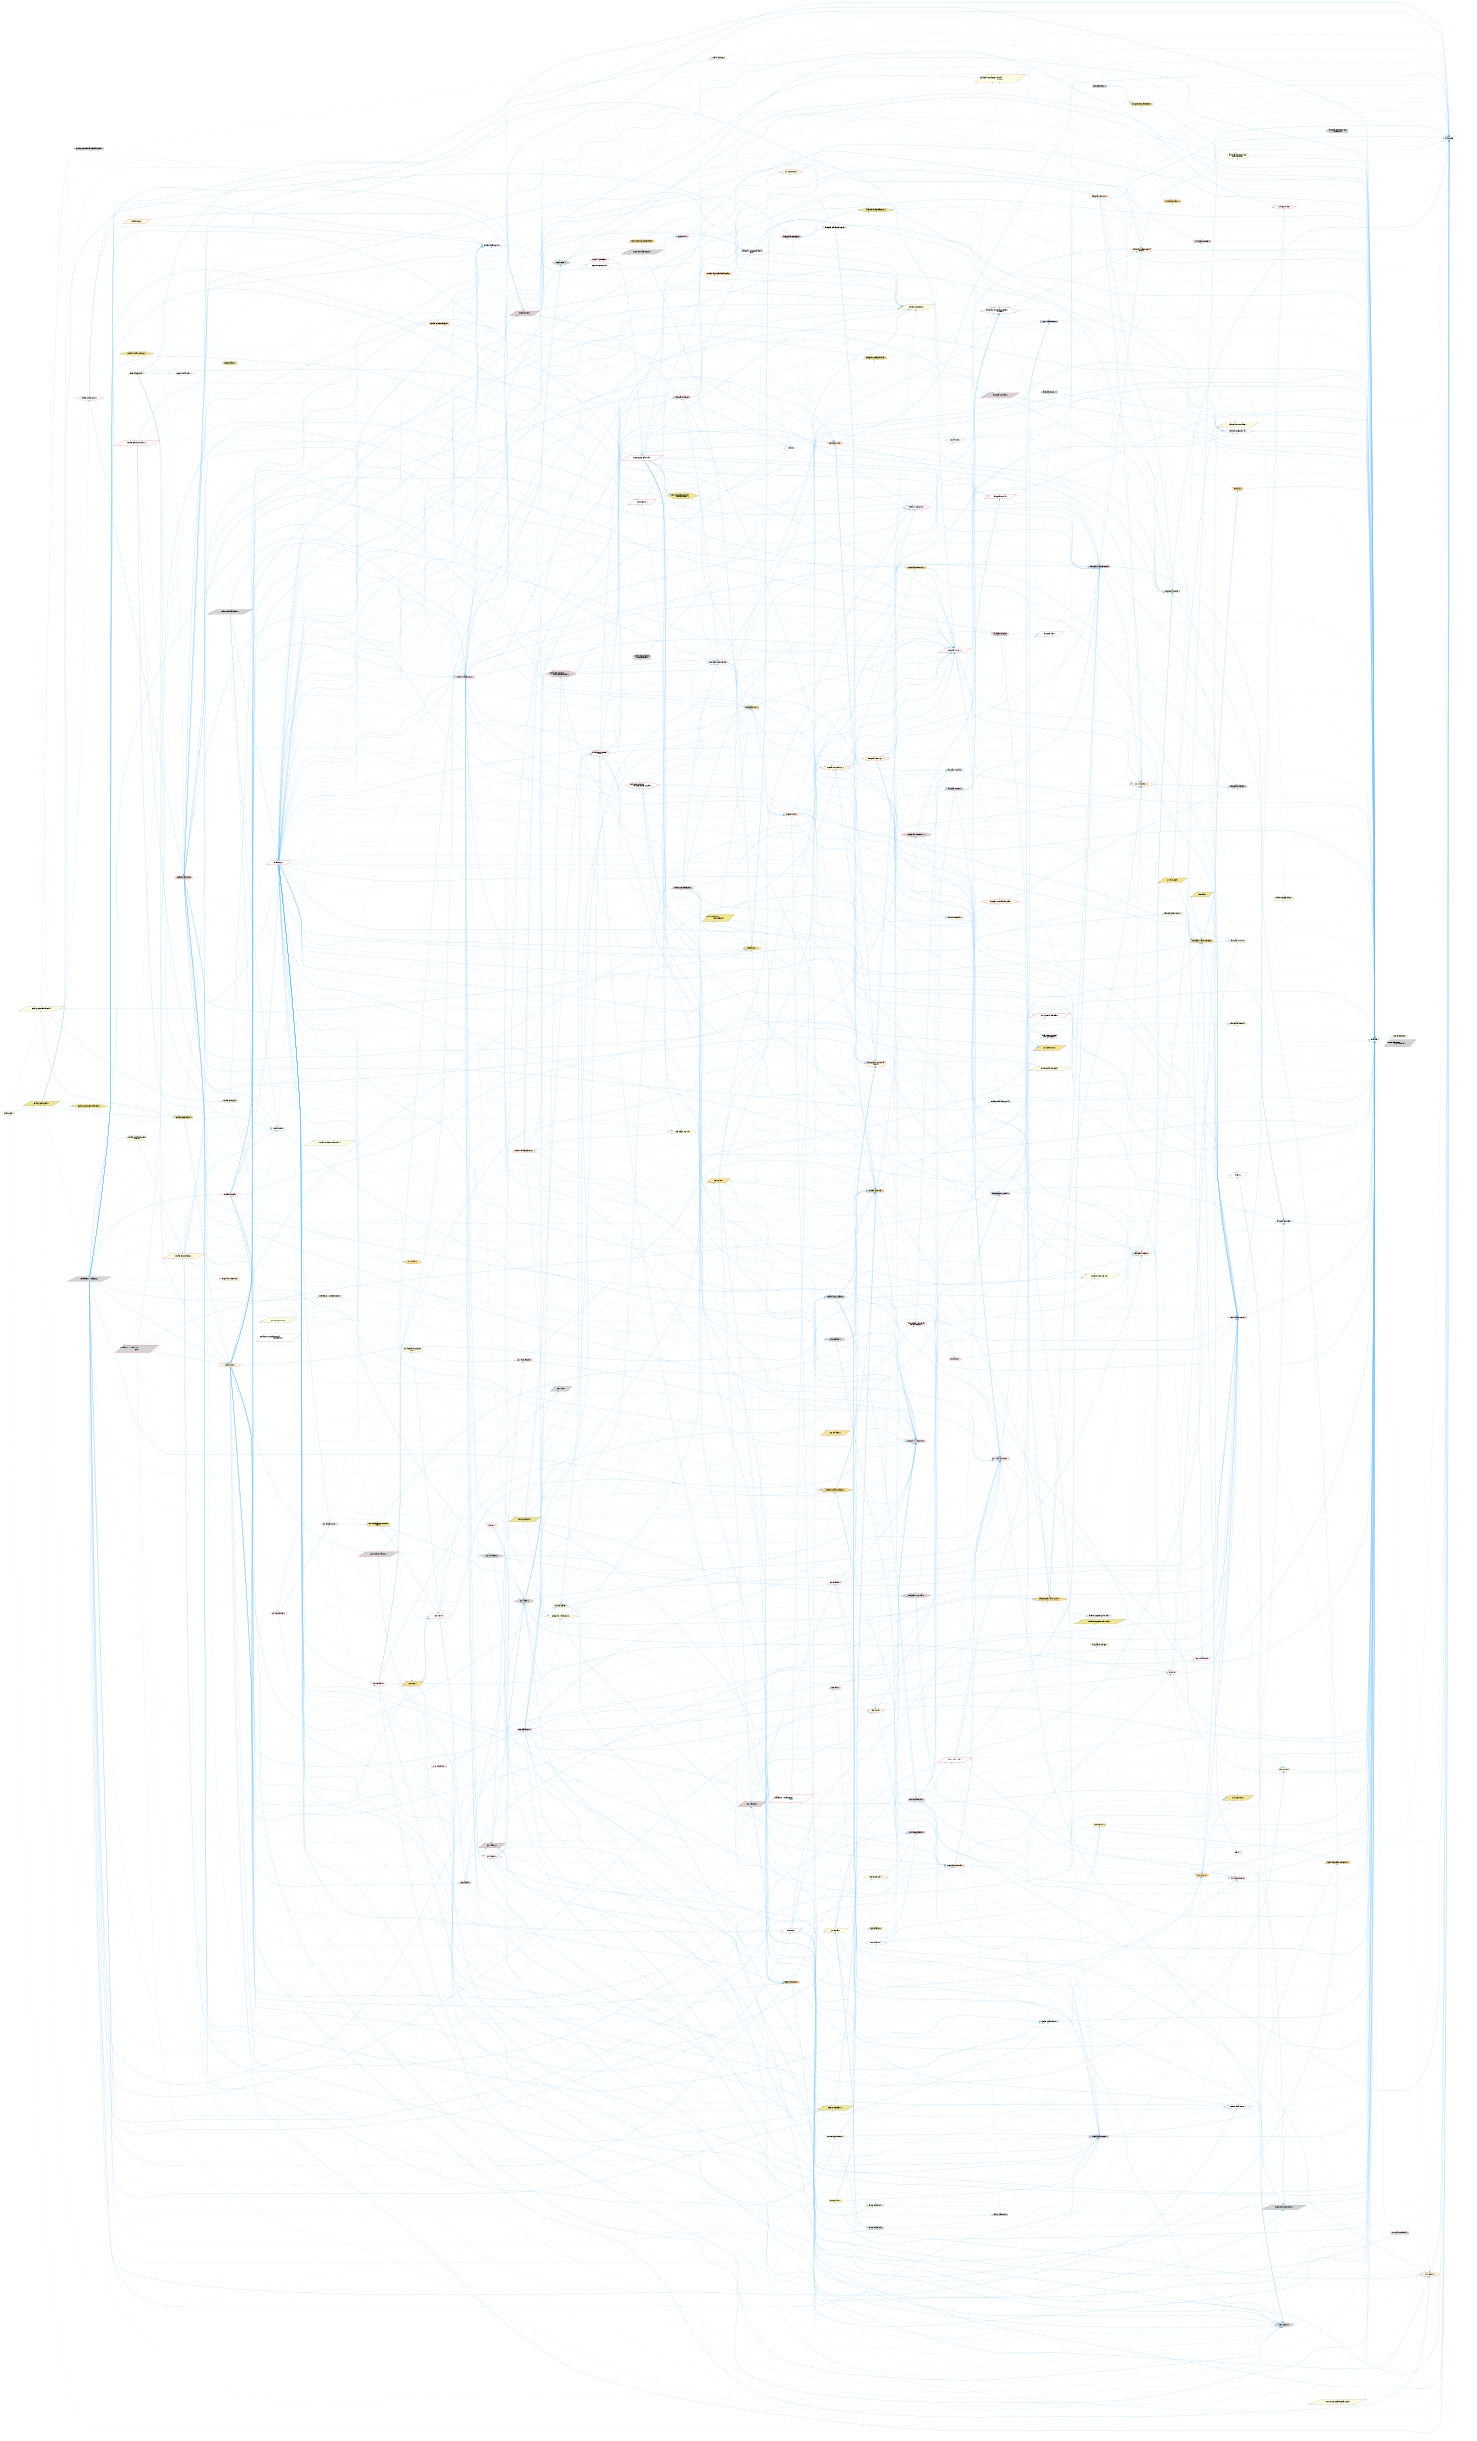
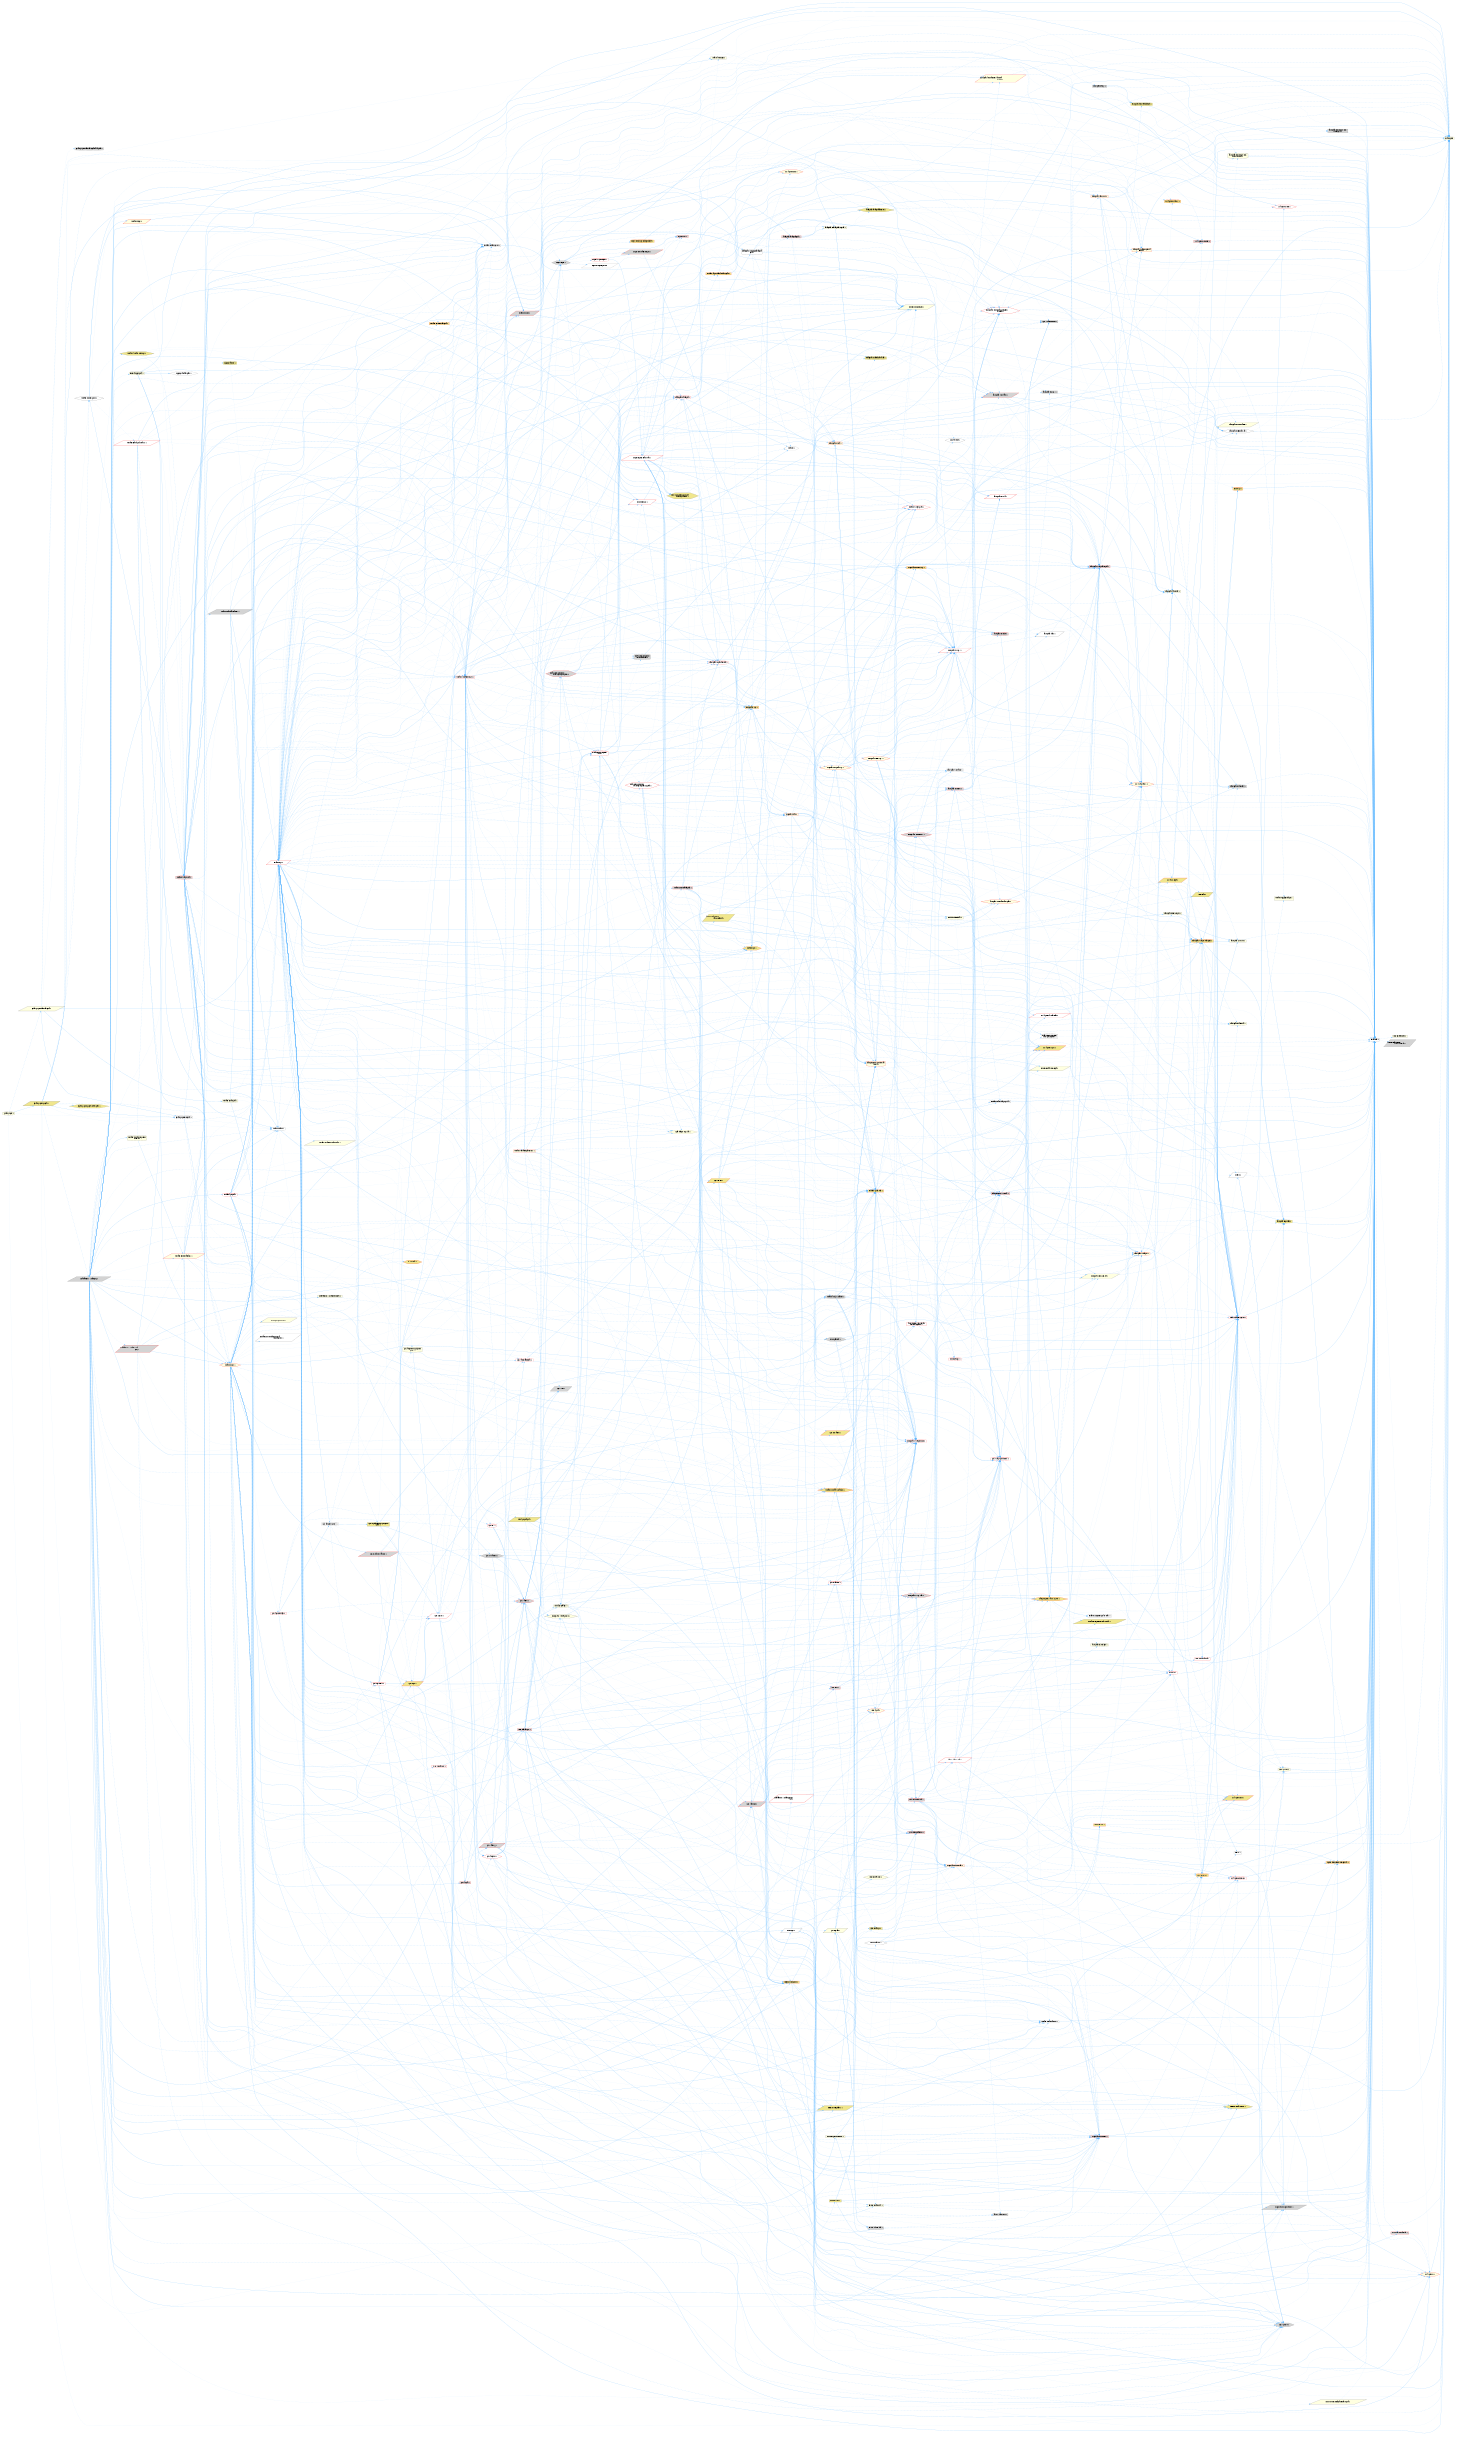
(184, 1117) -> (184, 1117)
(1284, 1222) -> (1284, 1222)
(230, 1279) -> none
(1238, 2107) -> (1238, 2107)
